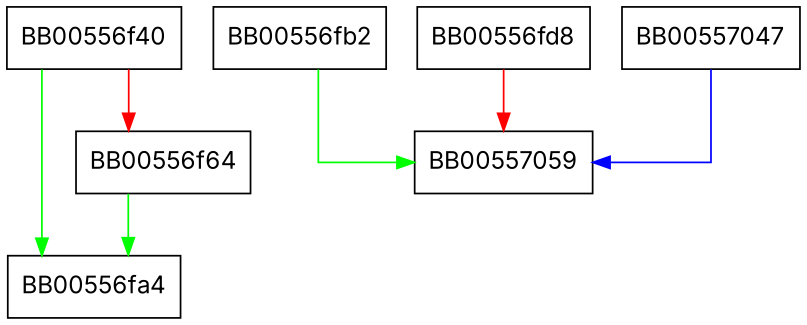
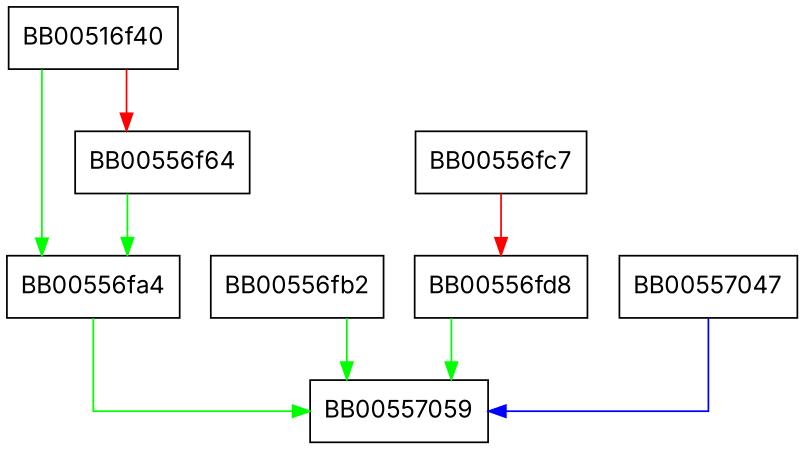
(94, 38) -> (93, 38)
(504, 91) -> (451, 340)
none -> (501, 162)
none -> (146, 411)
